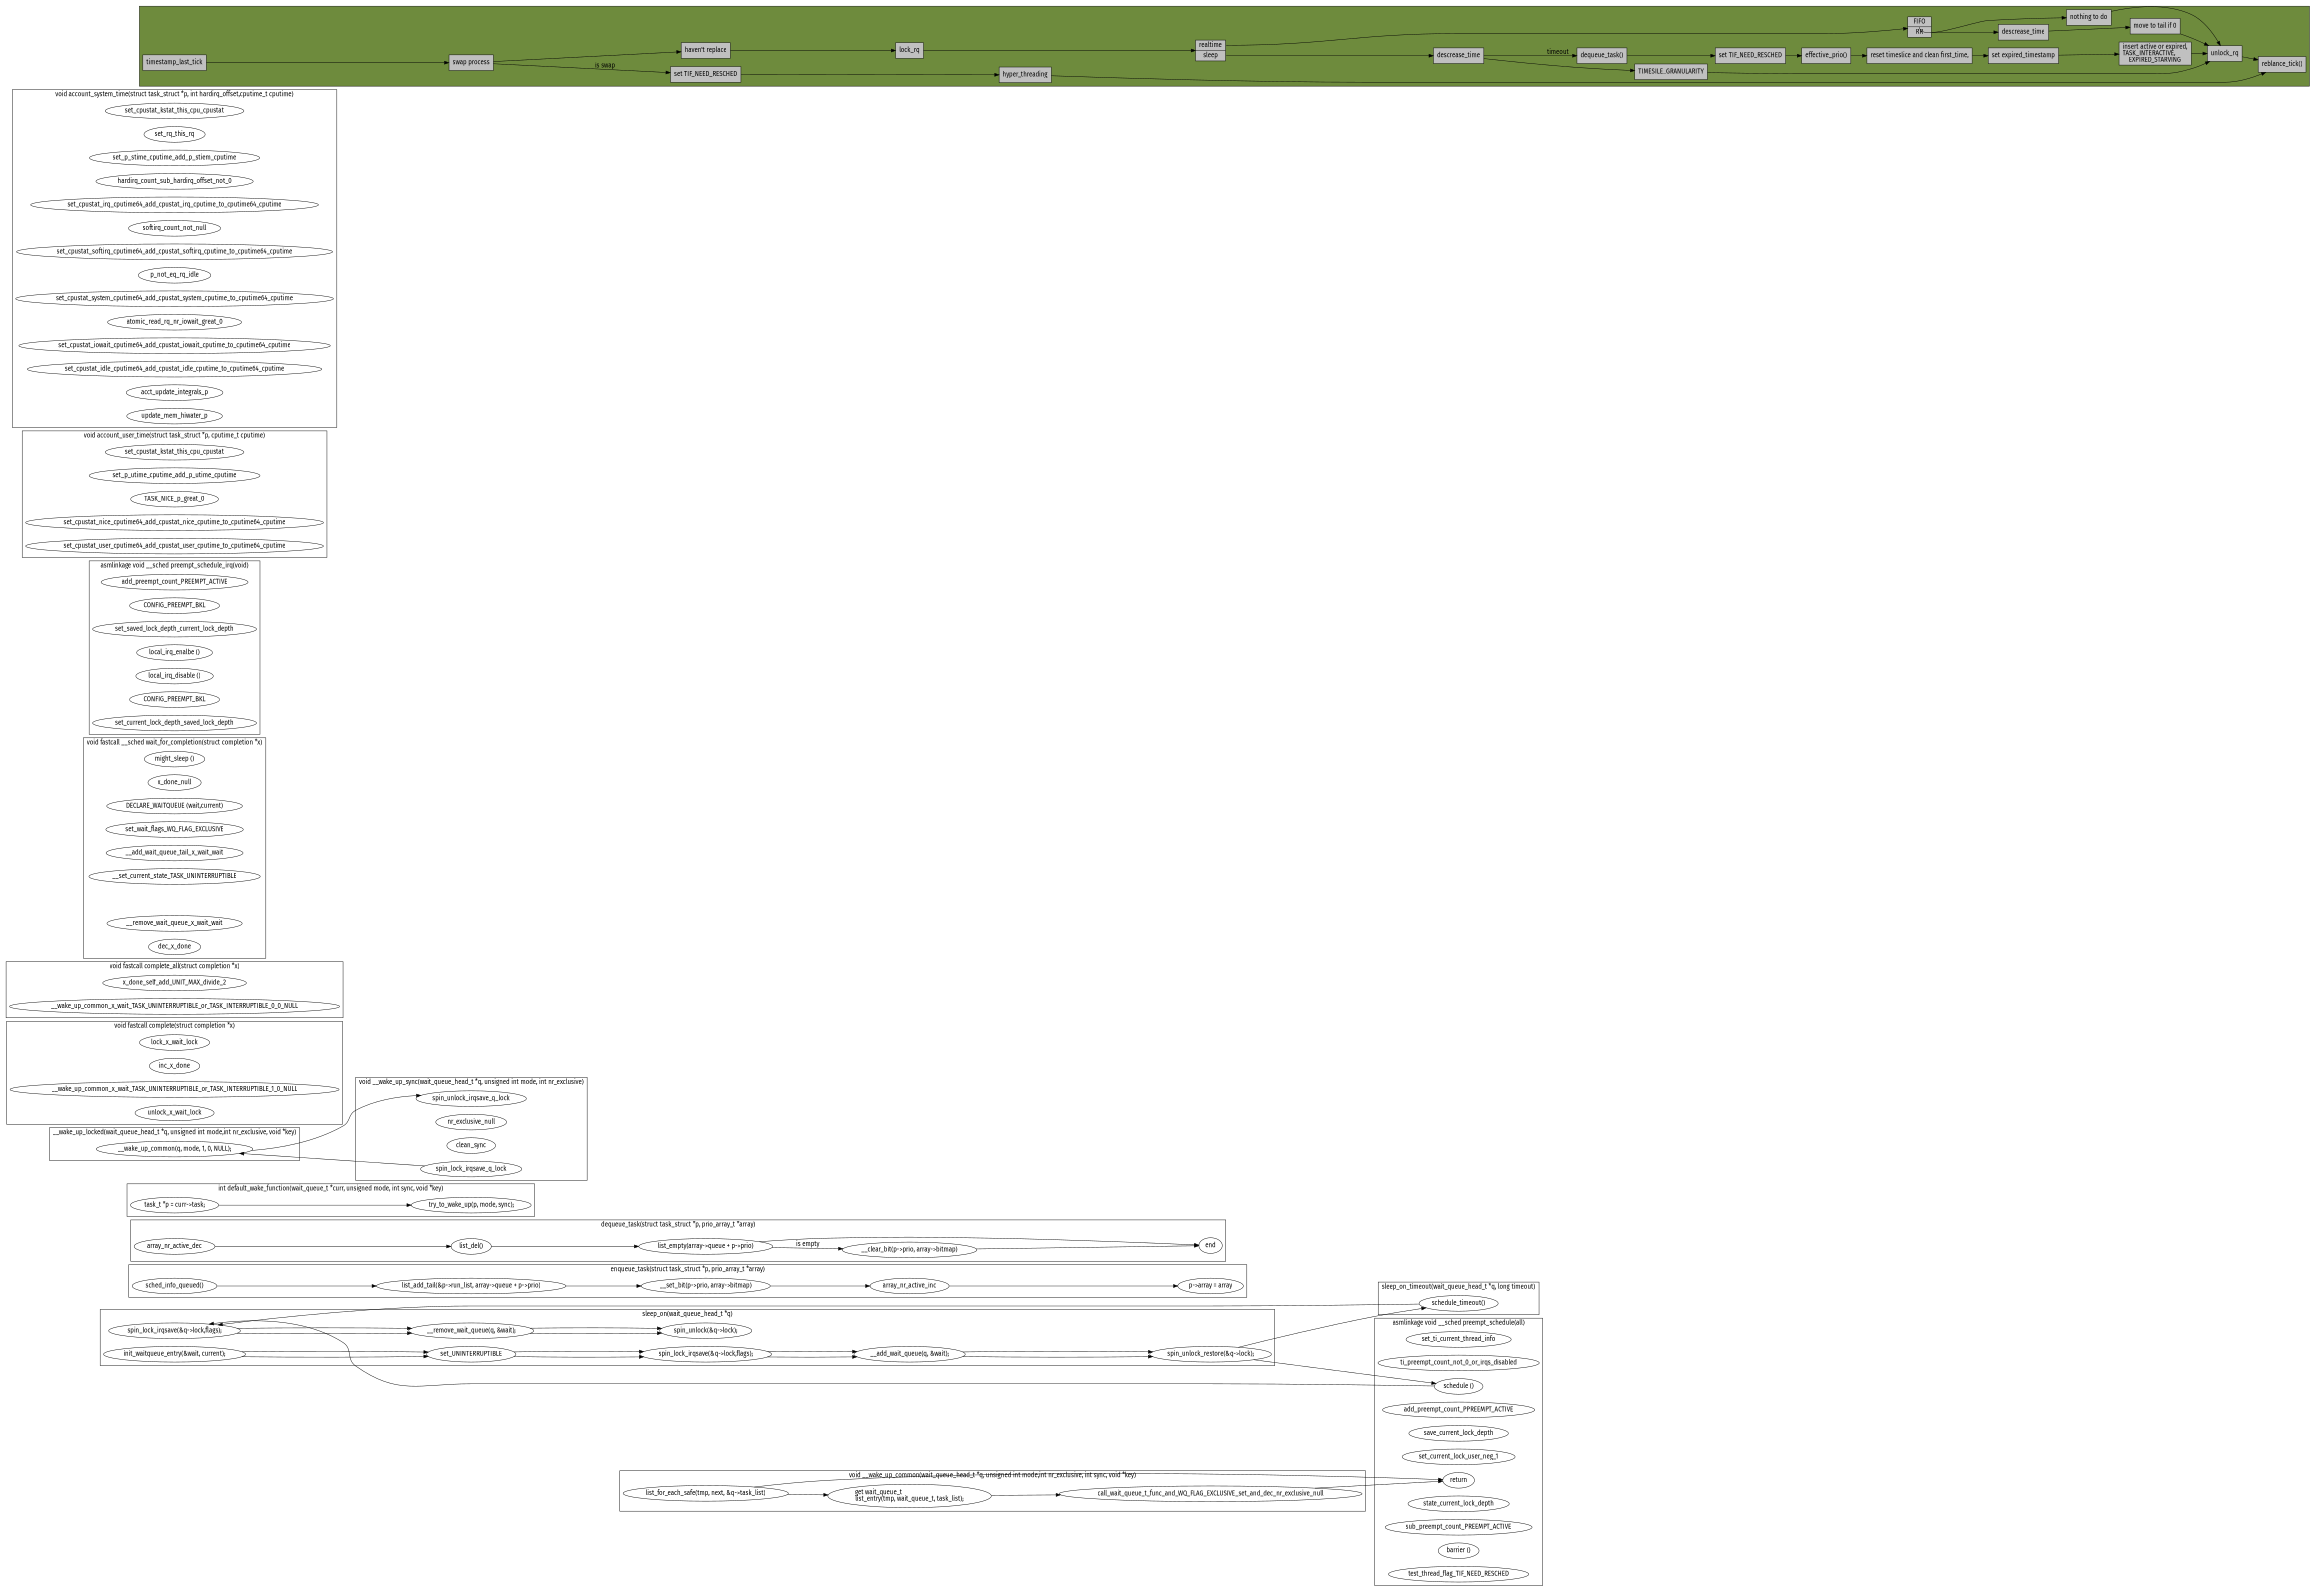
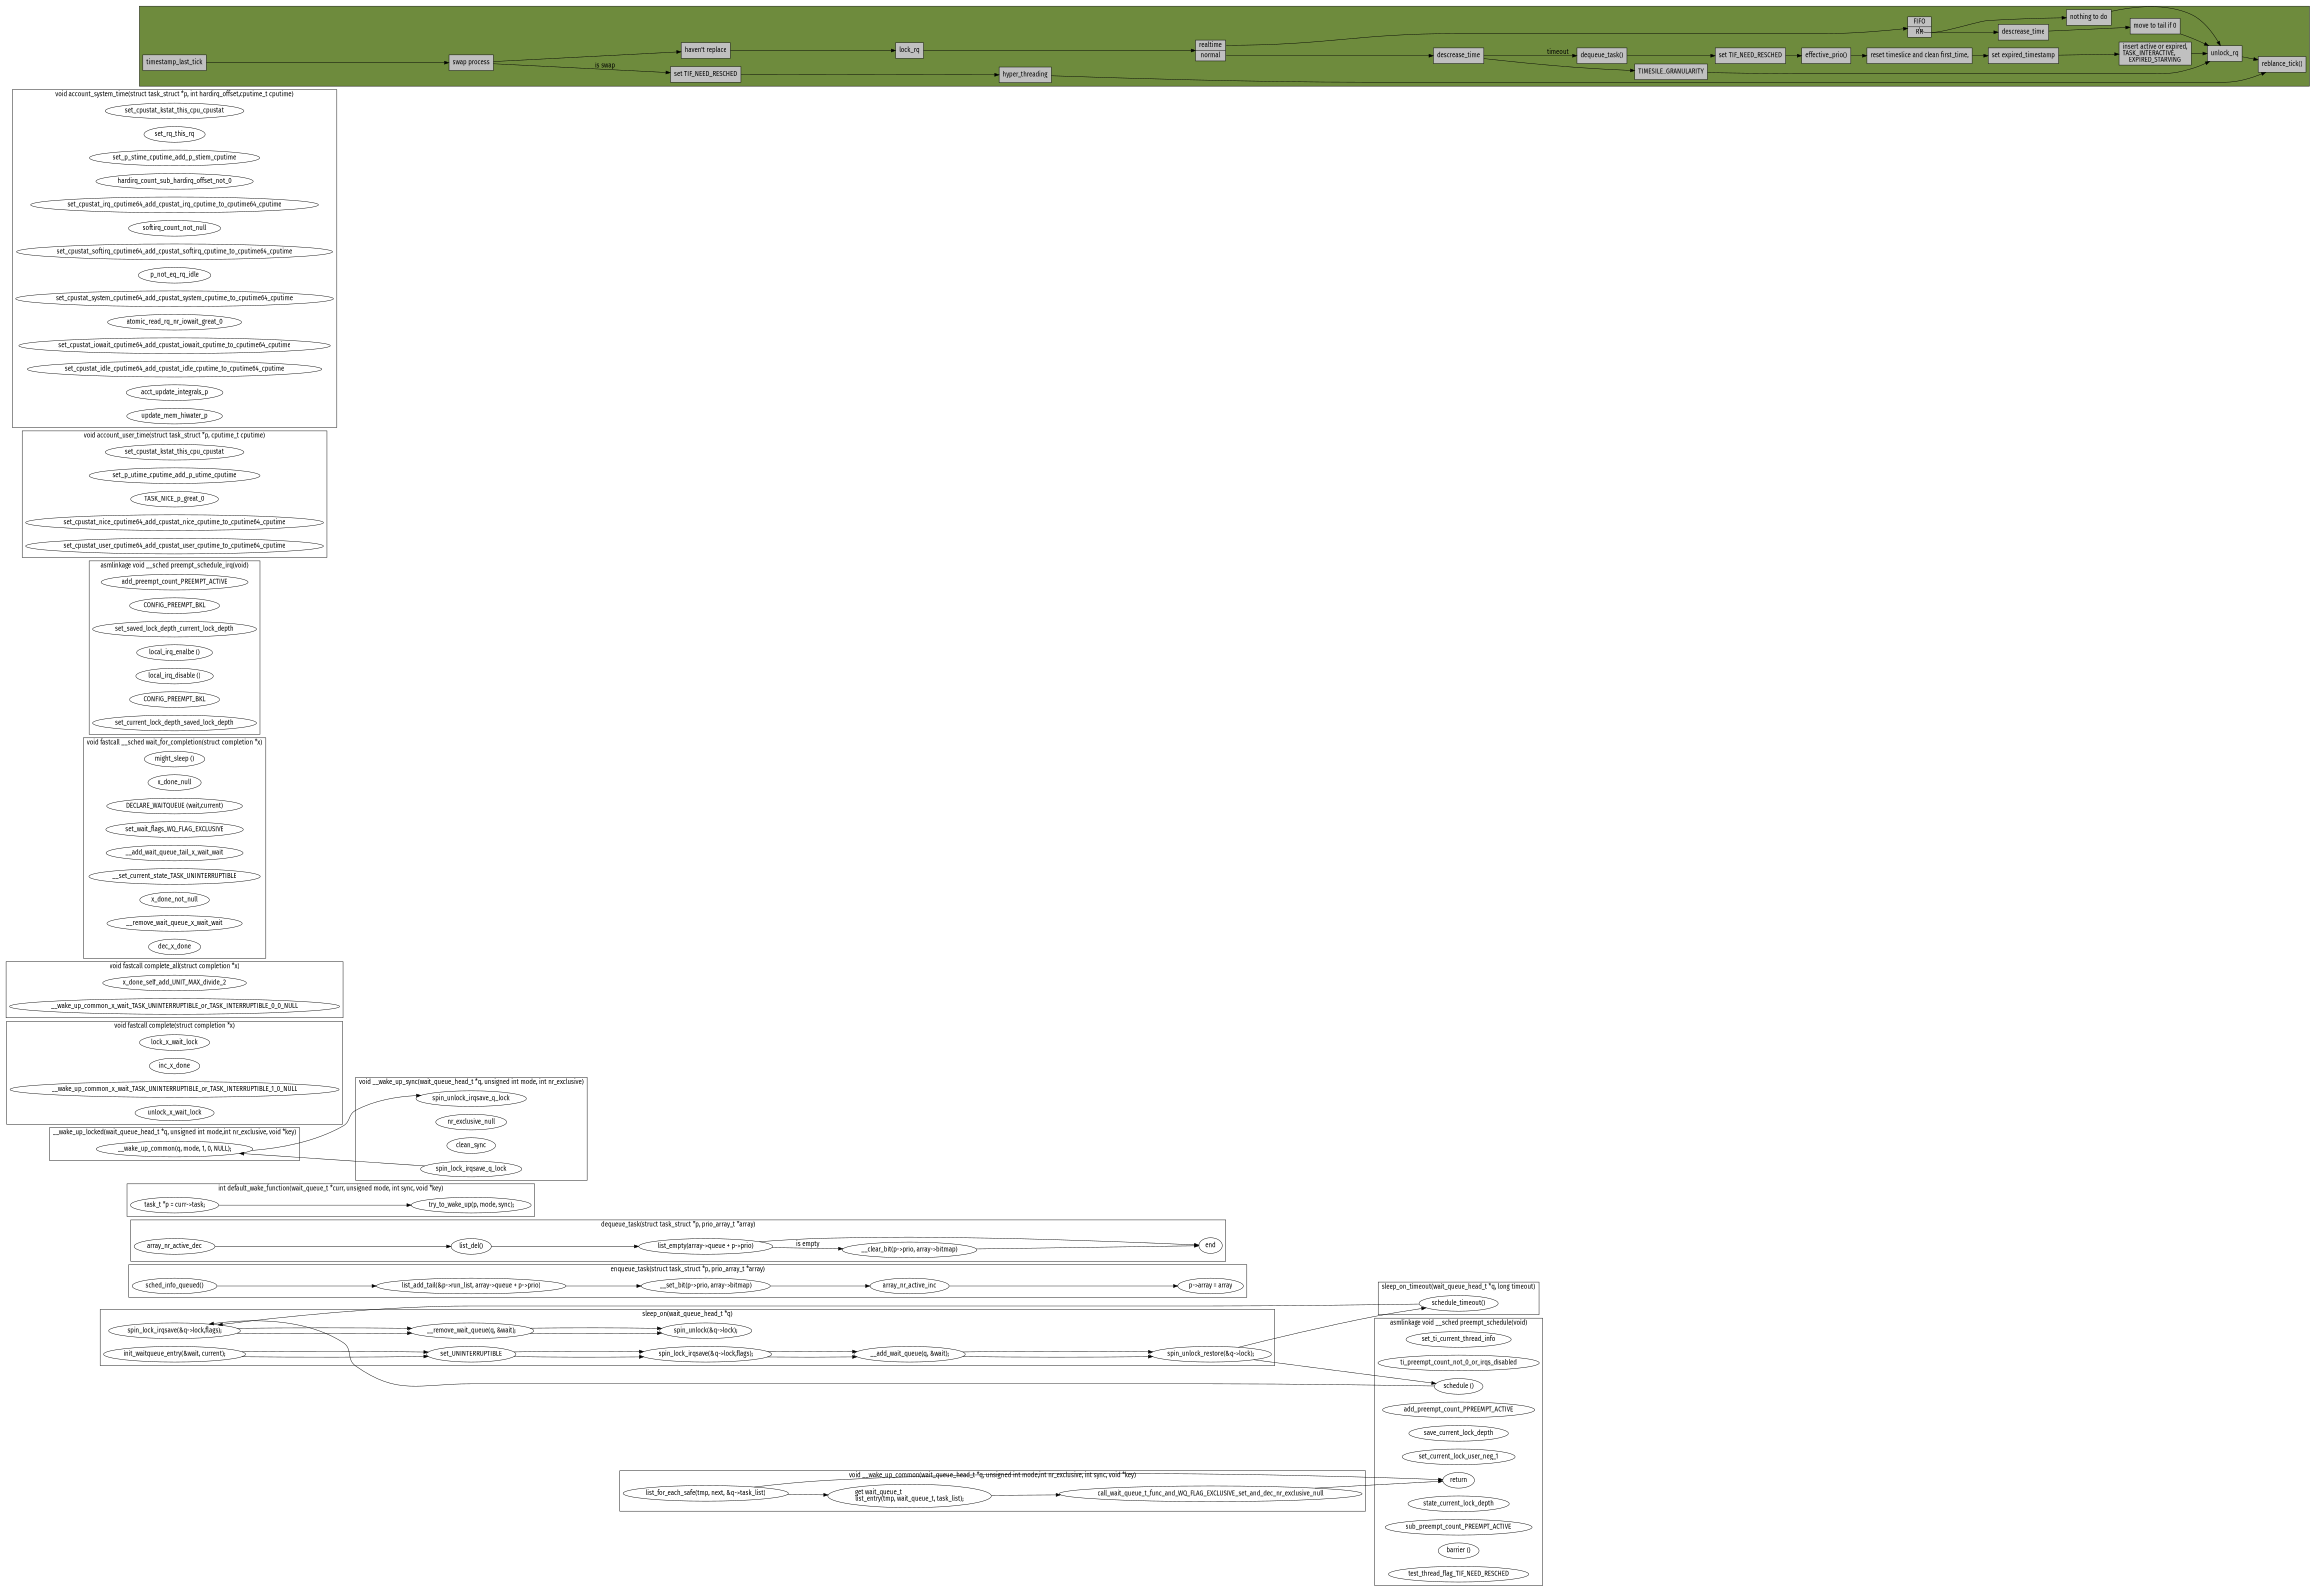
(1211, 56) -> (1211, 56)
none -> (175, 900)
(1459, 1323) -> (1459, 1323)
